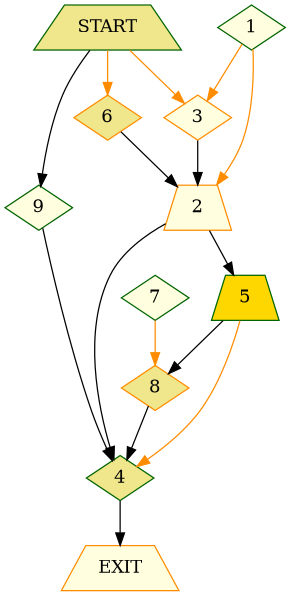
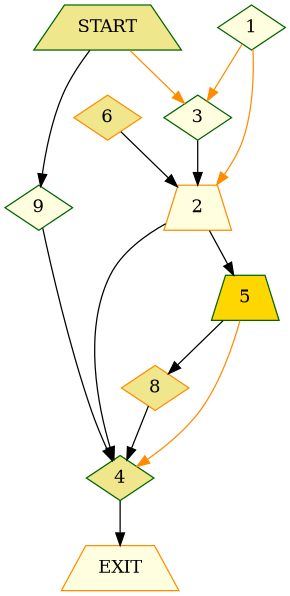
(108, 66) -> none
(198, 118) -> (198, 118)
(155, 298) -> none
